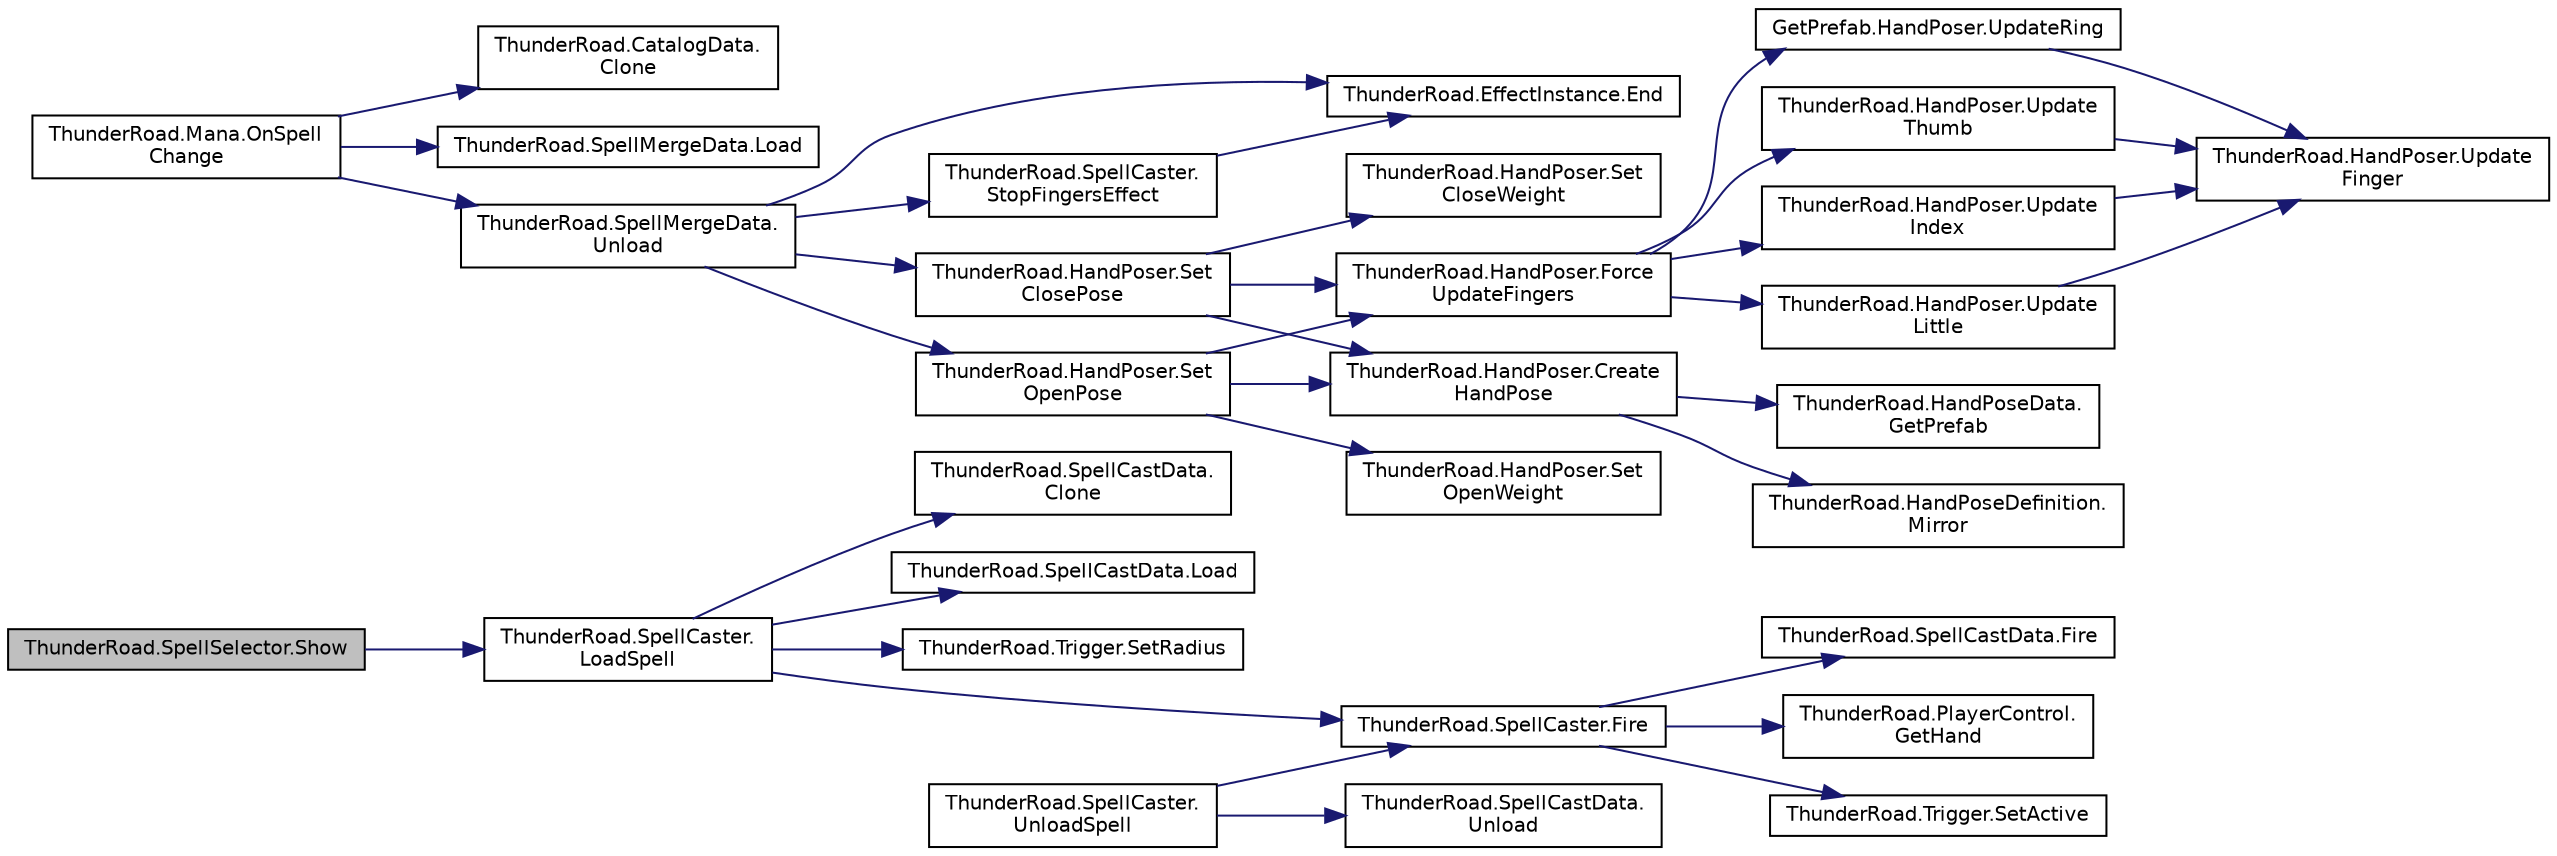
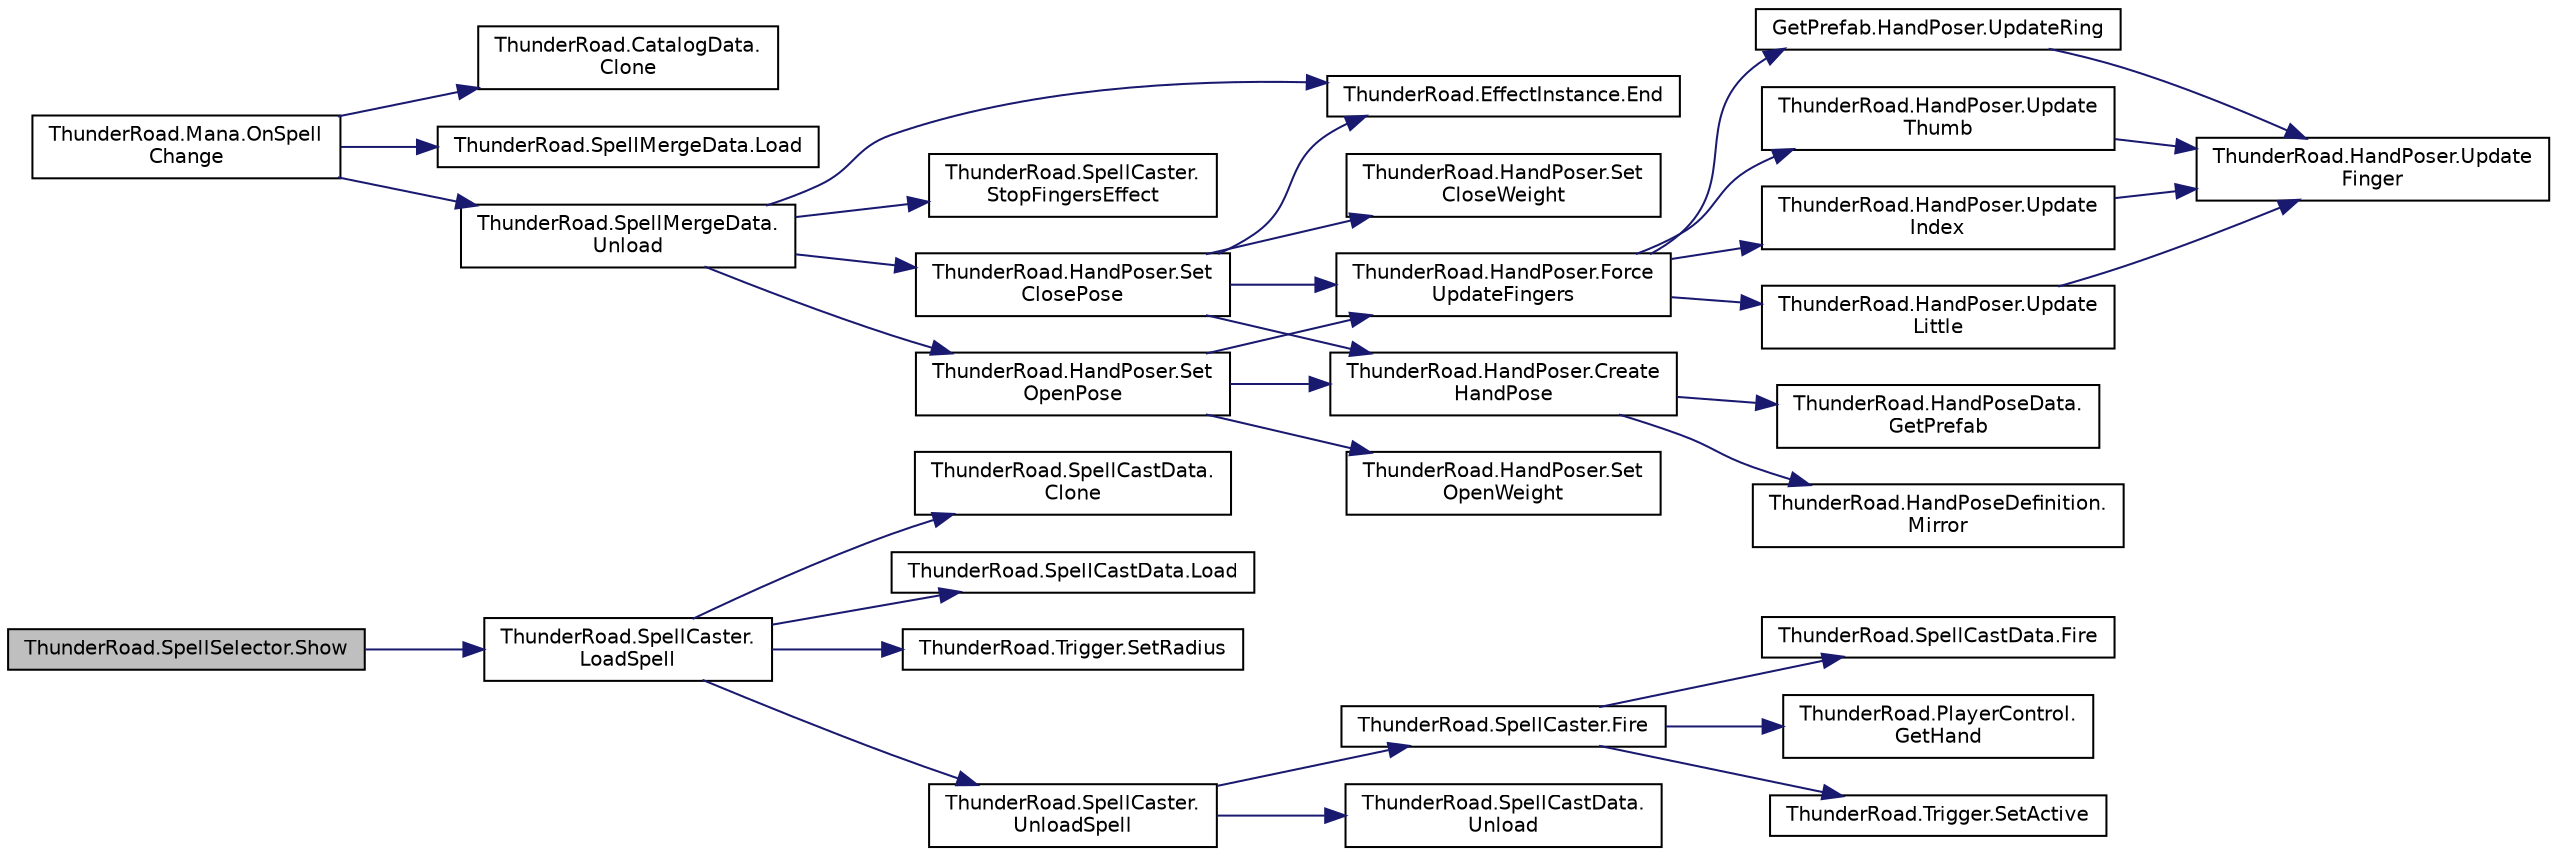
(1303, 138) -> (1287, 193)
(1046, 702) -> (830, 731)
